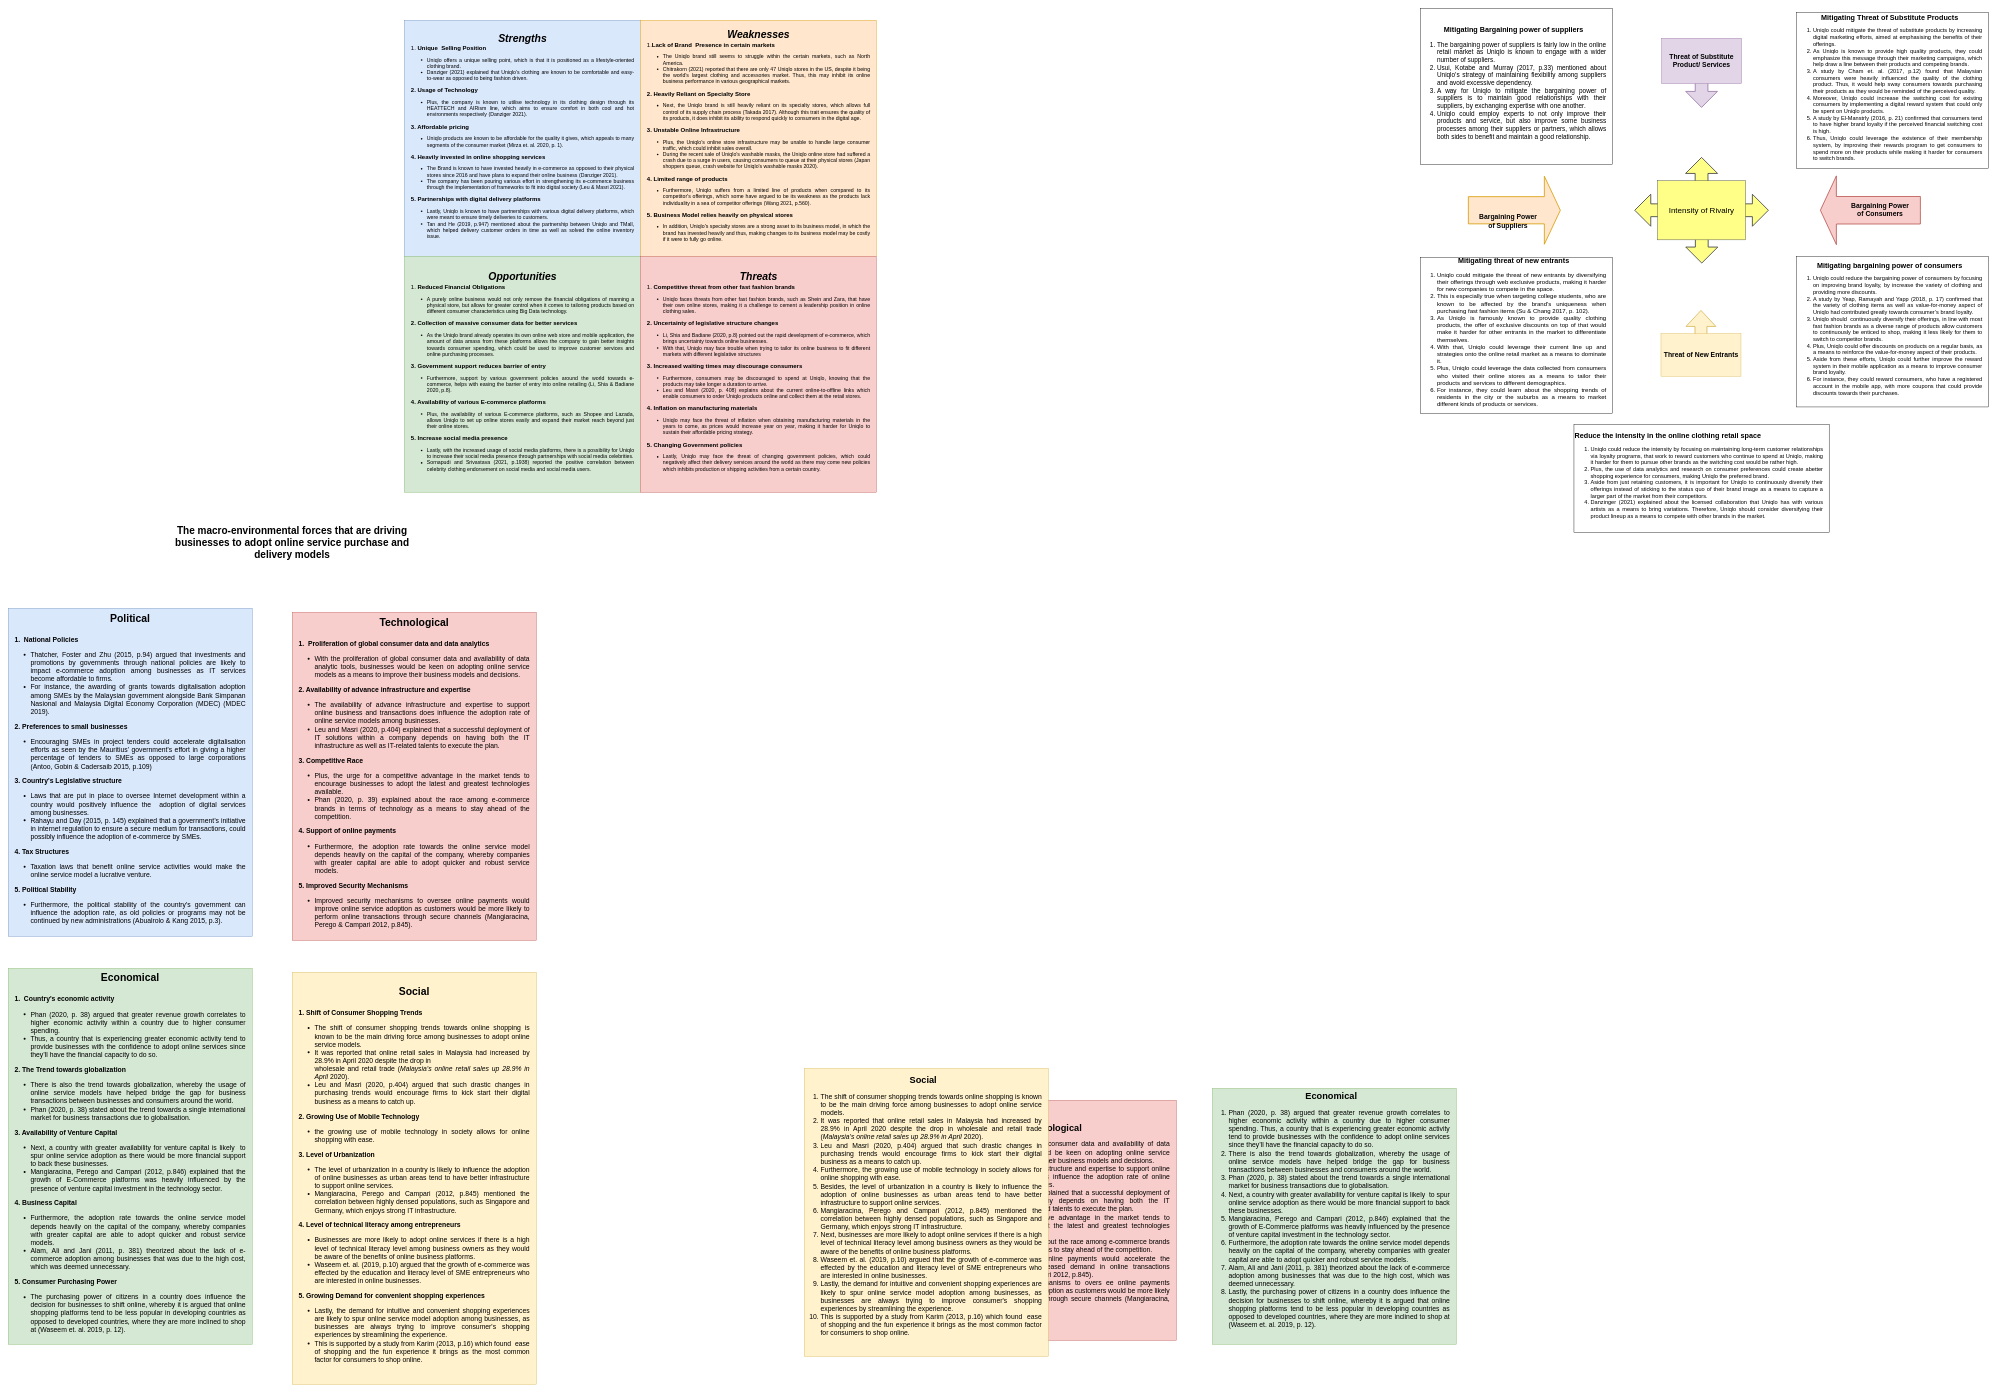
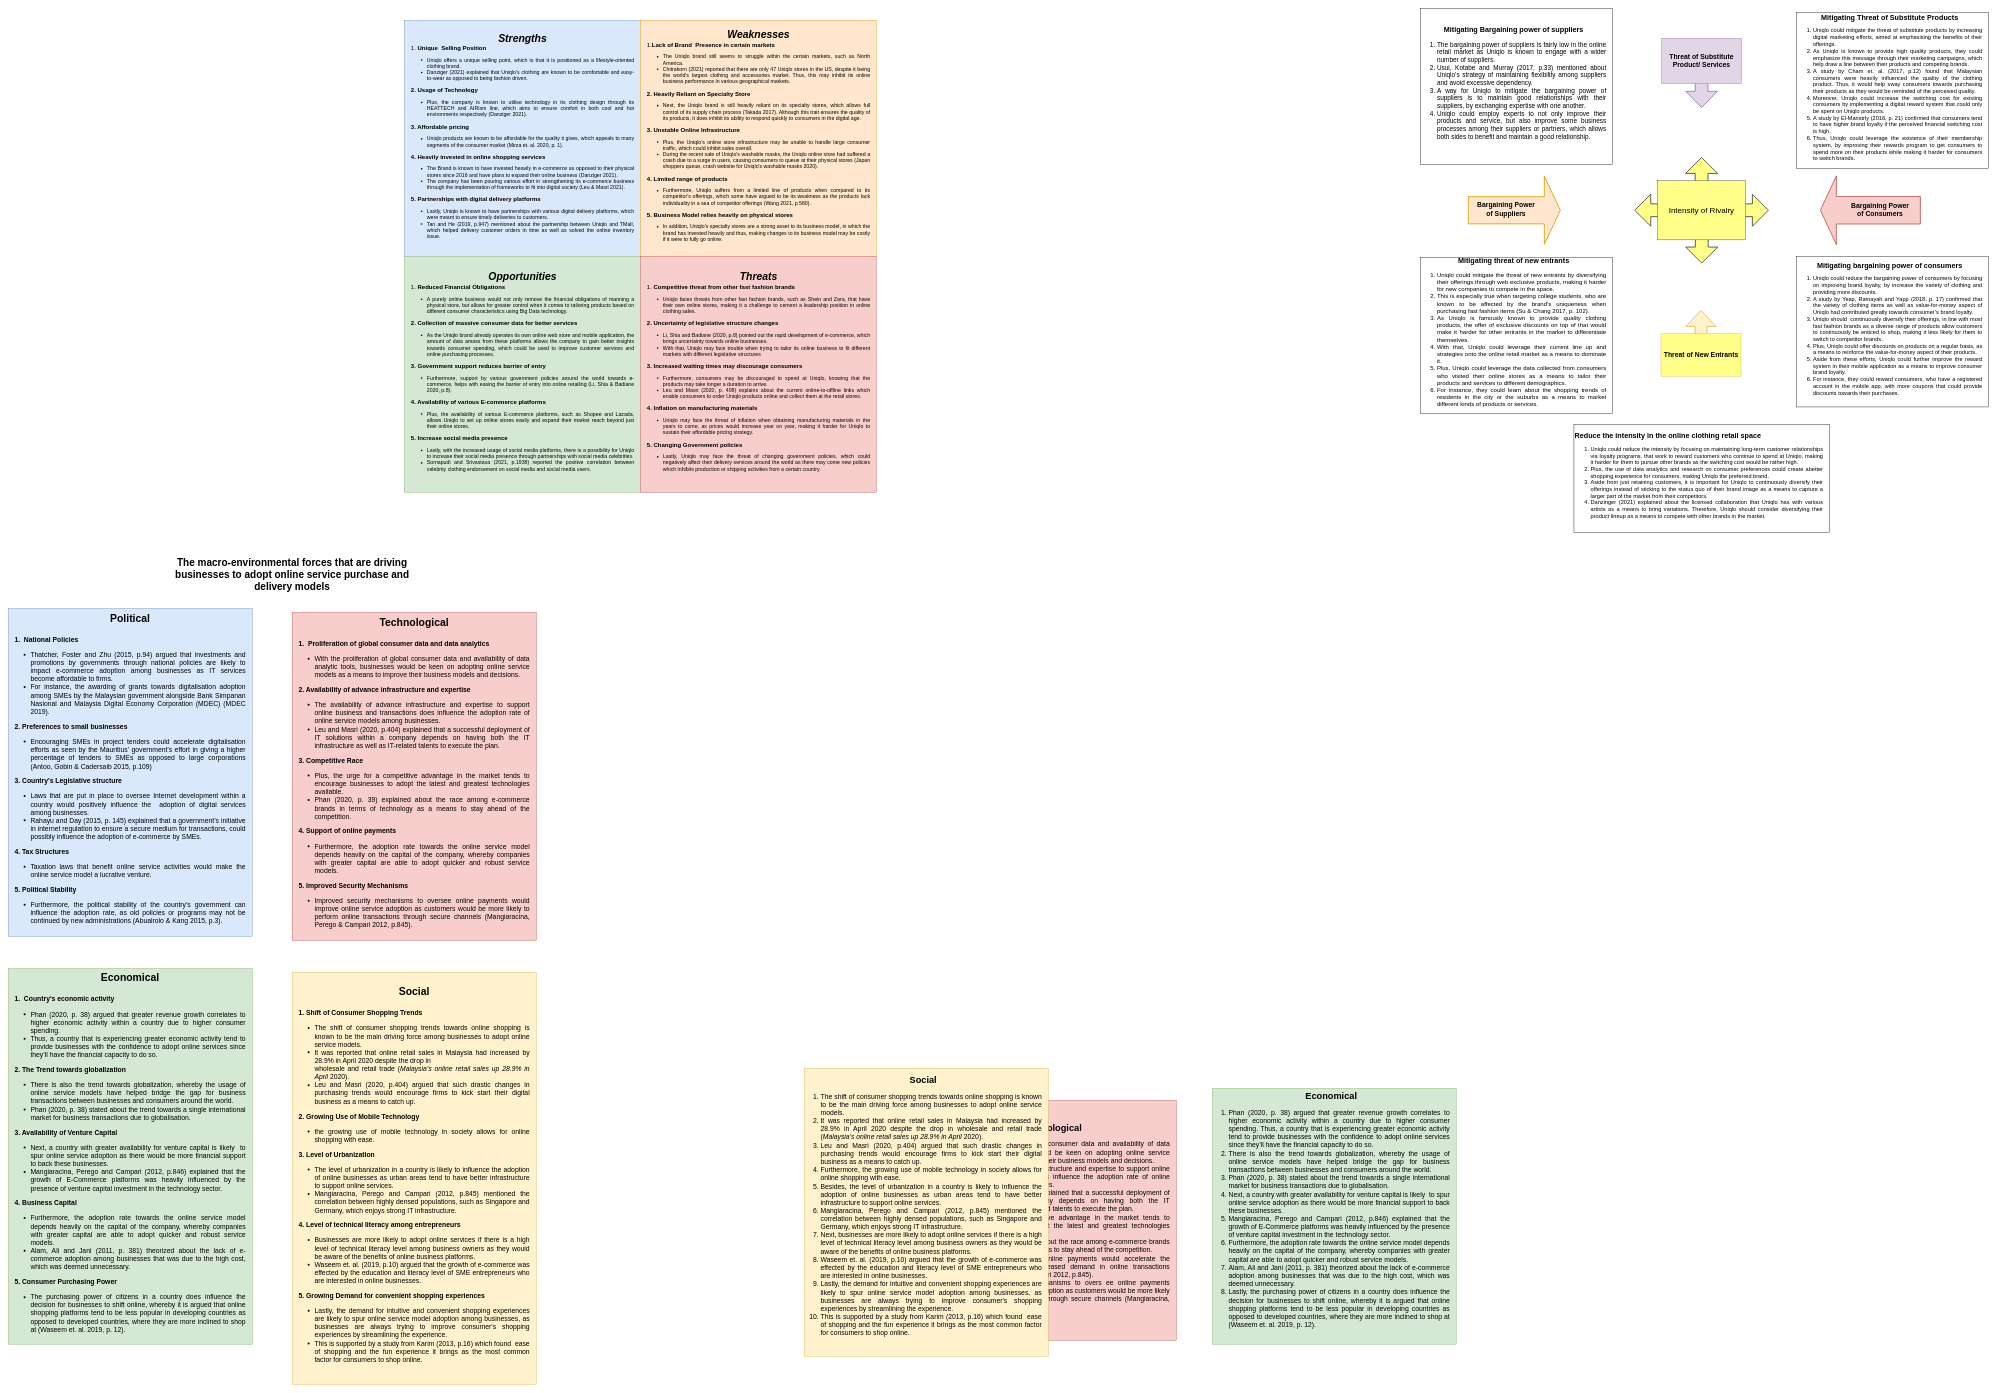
(1508, 221) -> (1506, 209)
(1701, 355) -> (1701, 355)
(292, 542) -> (292, 574)
